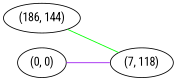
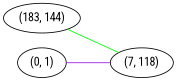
(42, 18) -> (42, 18)
(42, 63) -> (42, 63)
